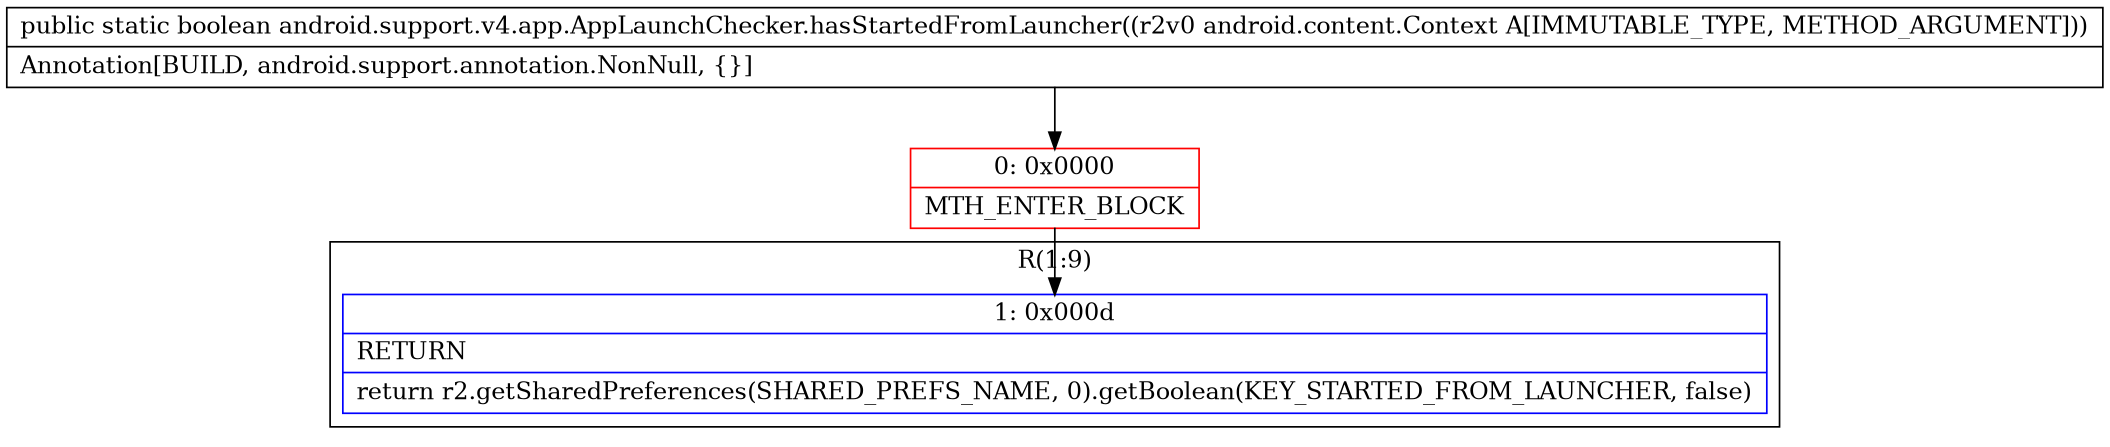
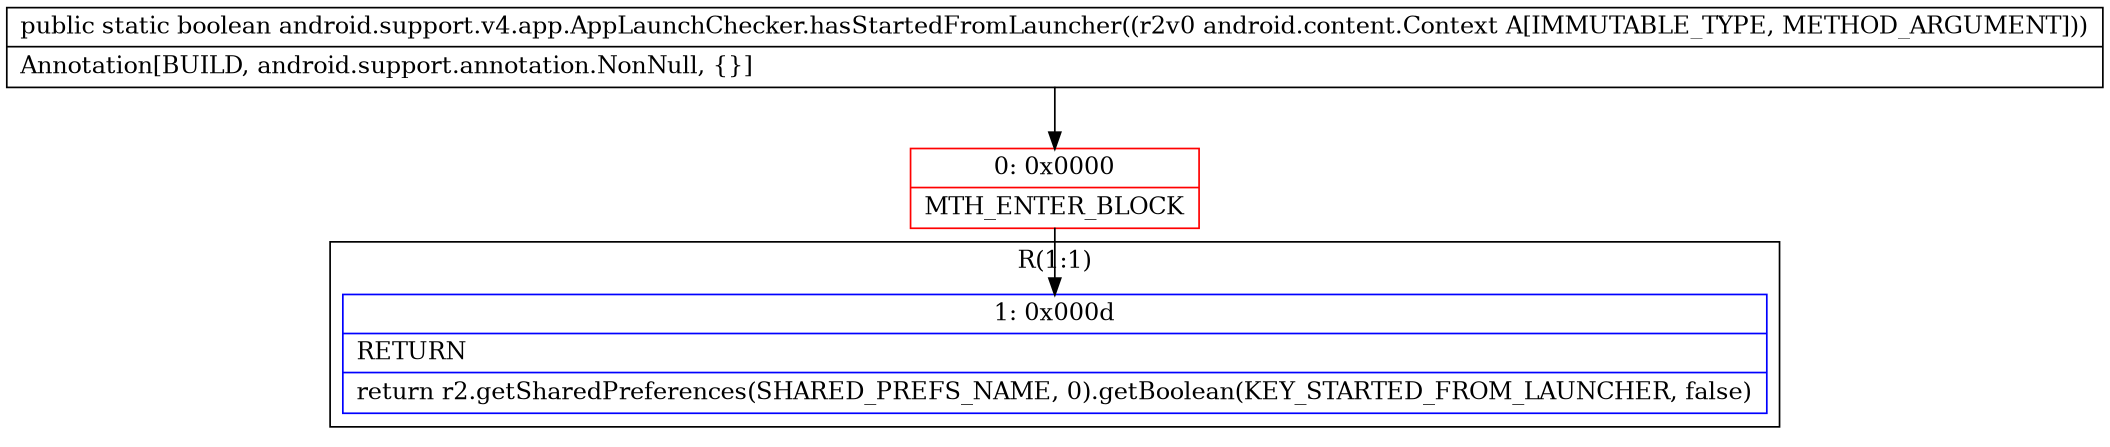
(1055, 261) -> (1055, 261)
